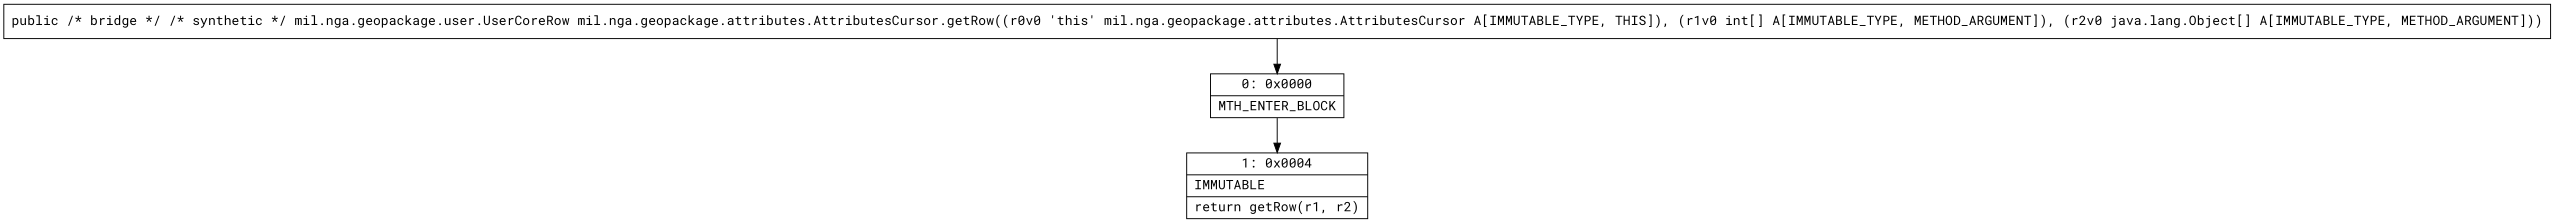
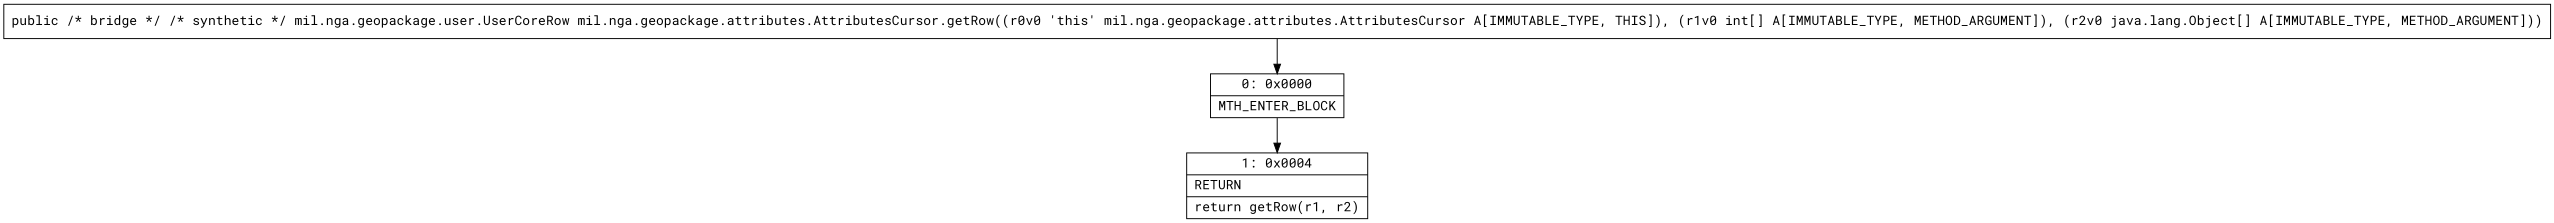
(1230, 185) -> (1218, 185)
